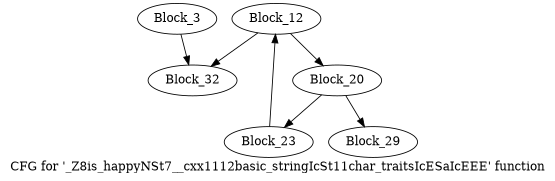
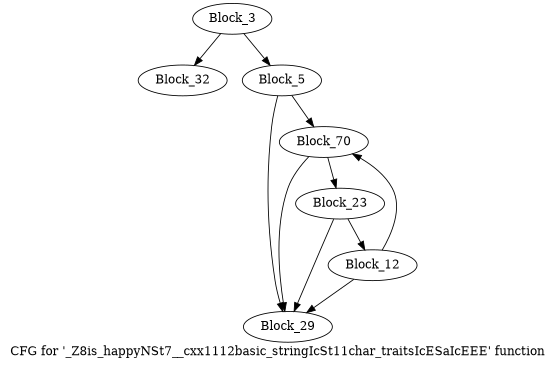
(238, 47) -> (334, 293)
none -> (282, 80)
(337, 80) -> (324, 142)
none -> (316, 261)
